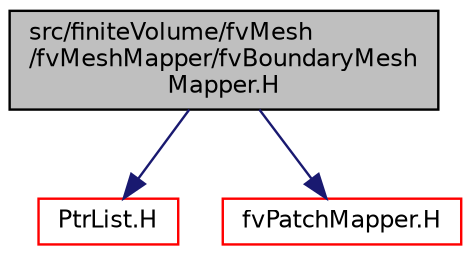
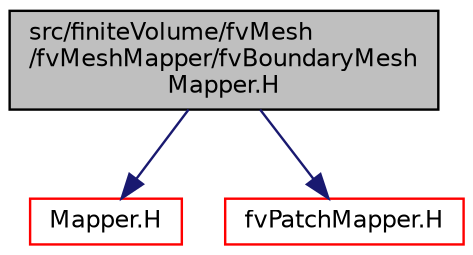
(108, 222) -> (106, 222)
